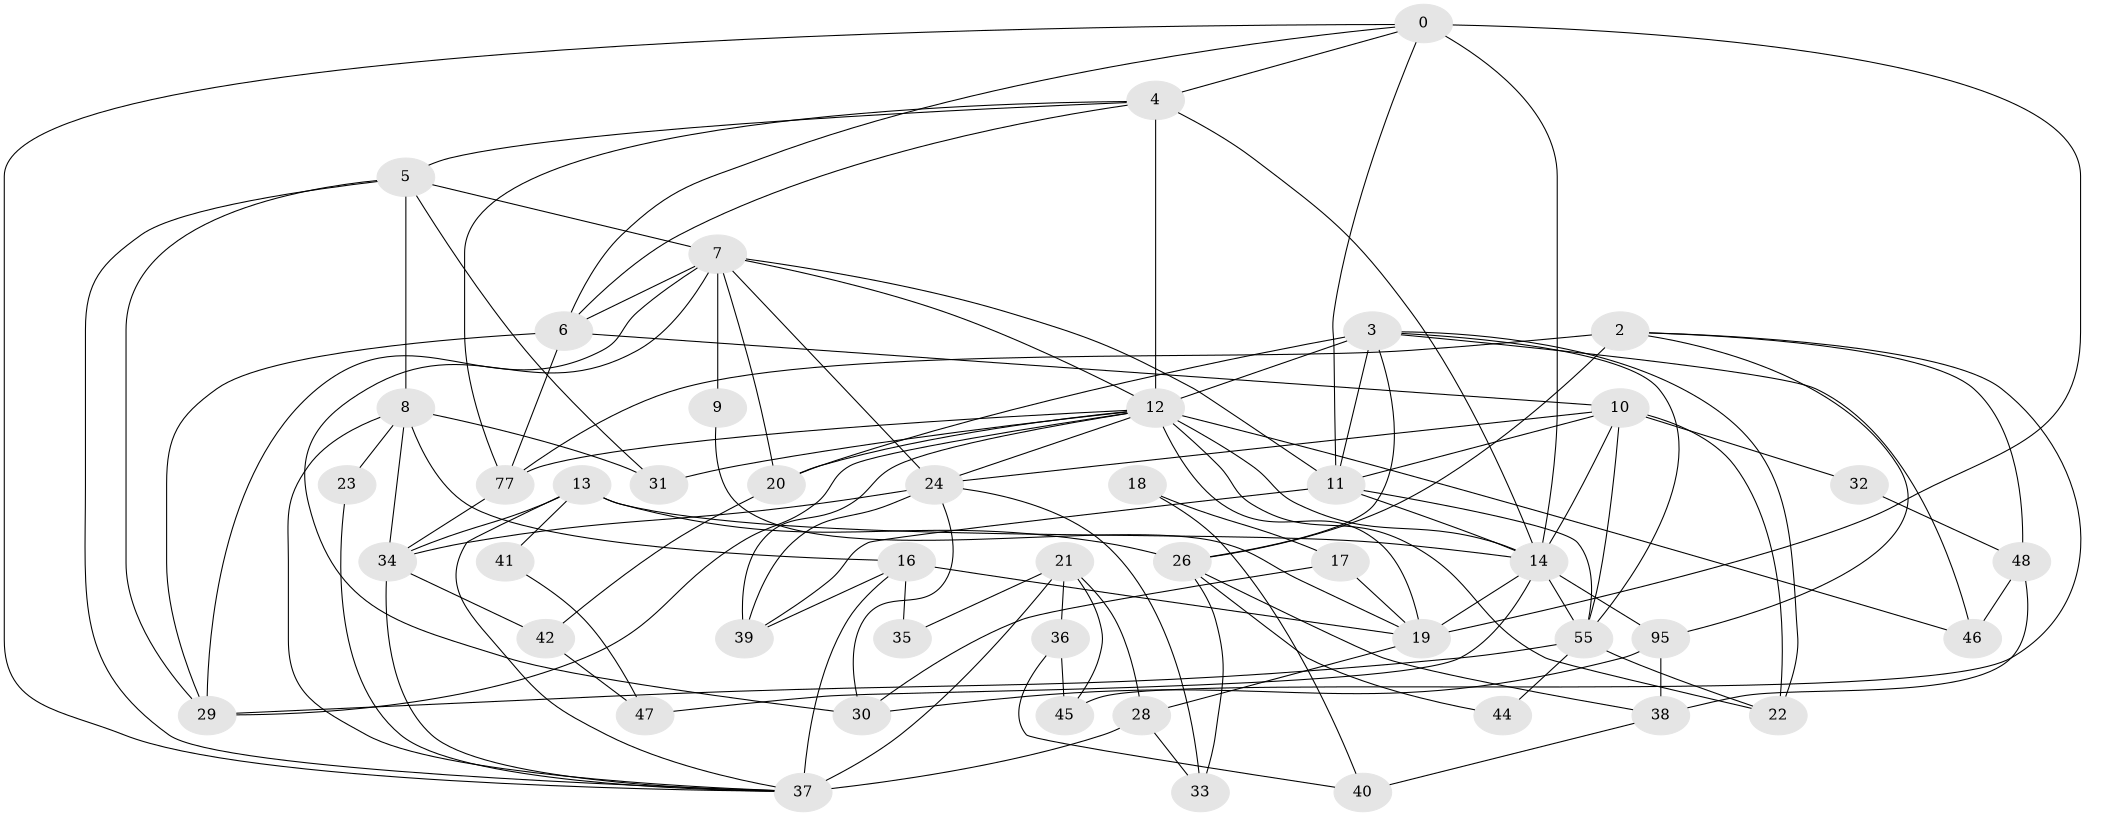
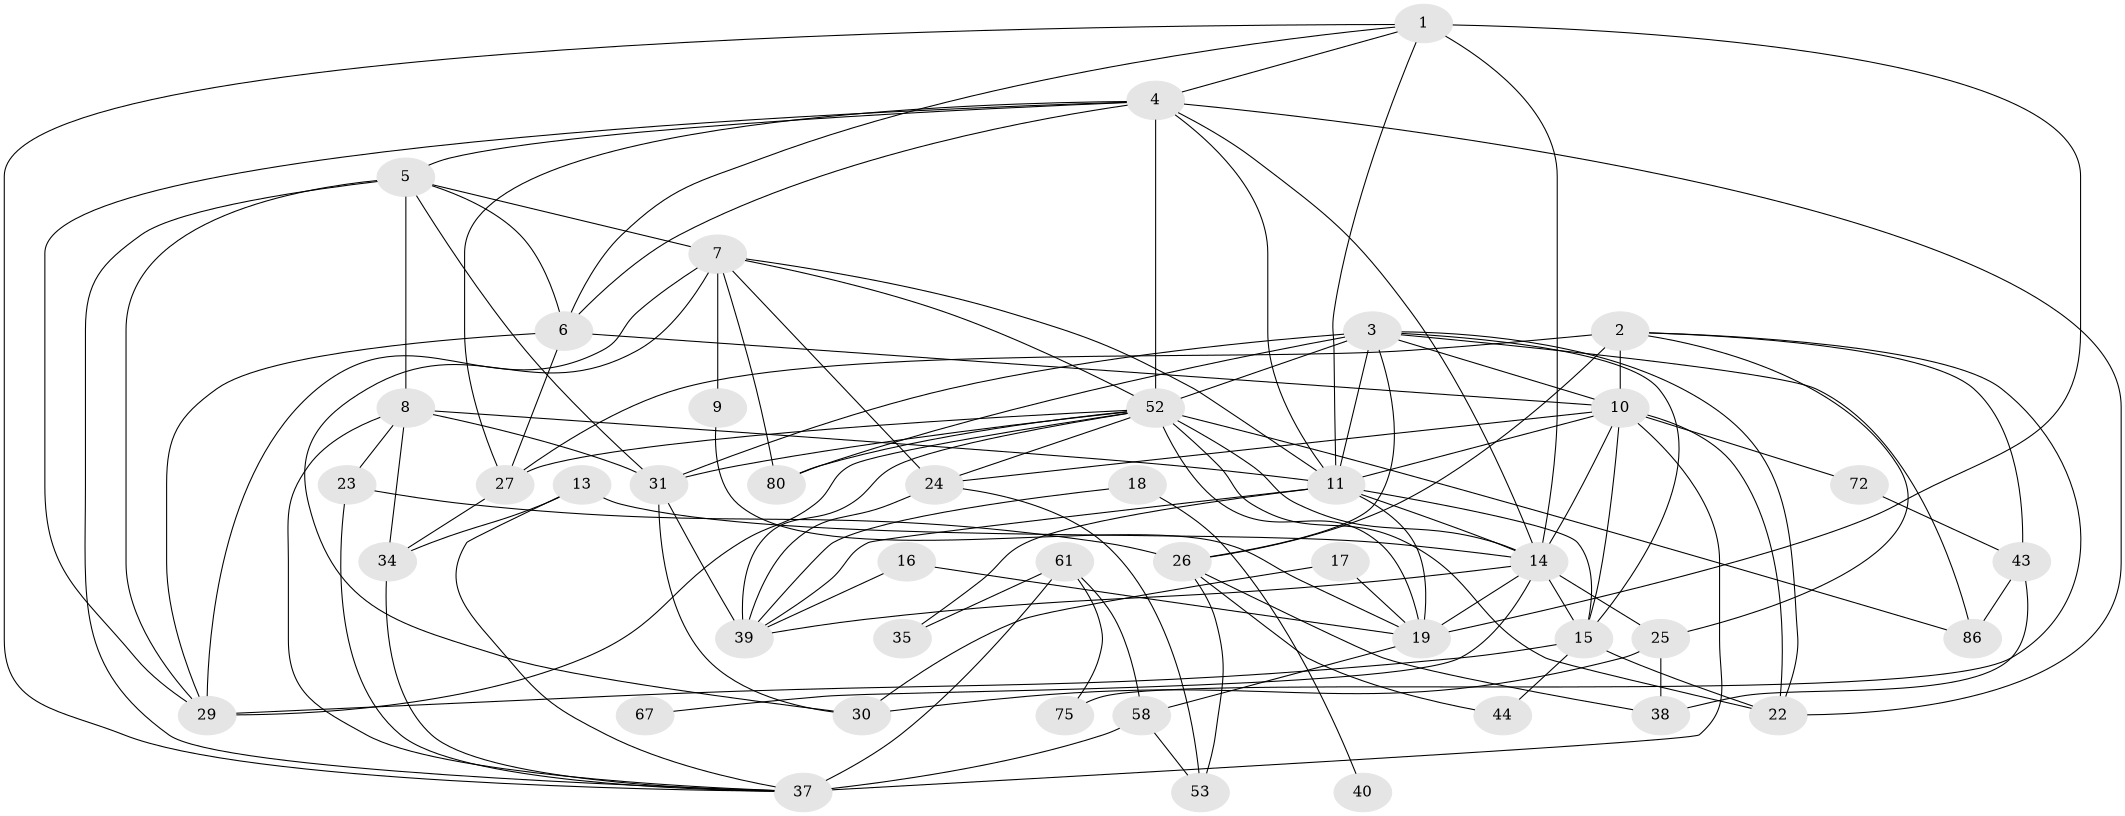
(1424, 23) -> (1424, 23)
none -> (325, 160)
none -> (1946, 257)
none -> (1268, 281)
(641, 293) -> (515, 230)
none -> (1497, 370)
none -> (1620, 374)
none -> (1007, 377)
(1156, 408) -> (1156, 408)
(505, 485) -> (505, 485)
(776, 485) -> (776, 485)
(1859, 485) -> (1859, 485)
(660, 520) -> none
(1239, 523) -> (925, 516)
(879, 531) -> (864, 521)
none -> (1410, 536)
(622, 542) -> (850, 440)
(505, 562) -> none
none -> (701, 562)
(1065, 562) -> (1065, 562)
(2022, 562) -> (2022, 562)
(905, 594) -> (1100, 522)
none -> (1178, 596)
(912, 600) -> (699, 649)
(546, 639) -> none
(1061, 639) -> none
(1584, 639) -> (1584, 639)
(1661, 639) -> (1661, 639)
(1973, 639) -> (1973, 639)
(827, 666) -> (1438, 755)
(645, 716) -> (645, 716)
(1065, 716) -> (1065, 716)
(1142, 716) -> (1142, 716)
(1512, 754) -> none
(1200, 792) -> (1200, 792)
